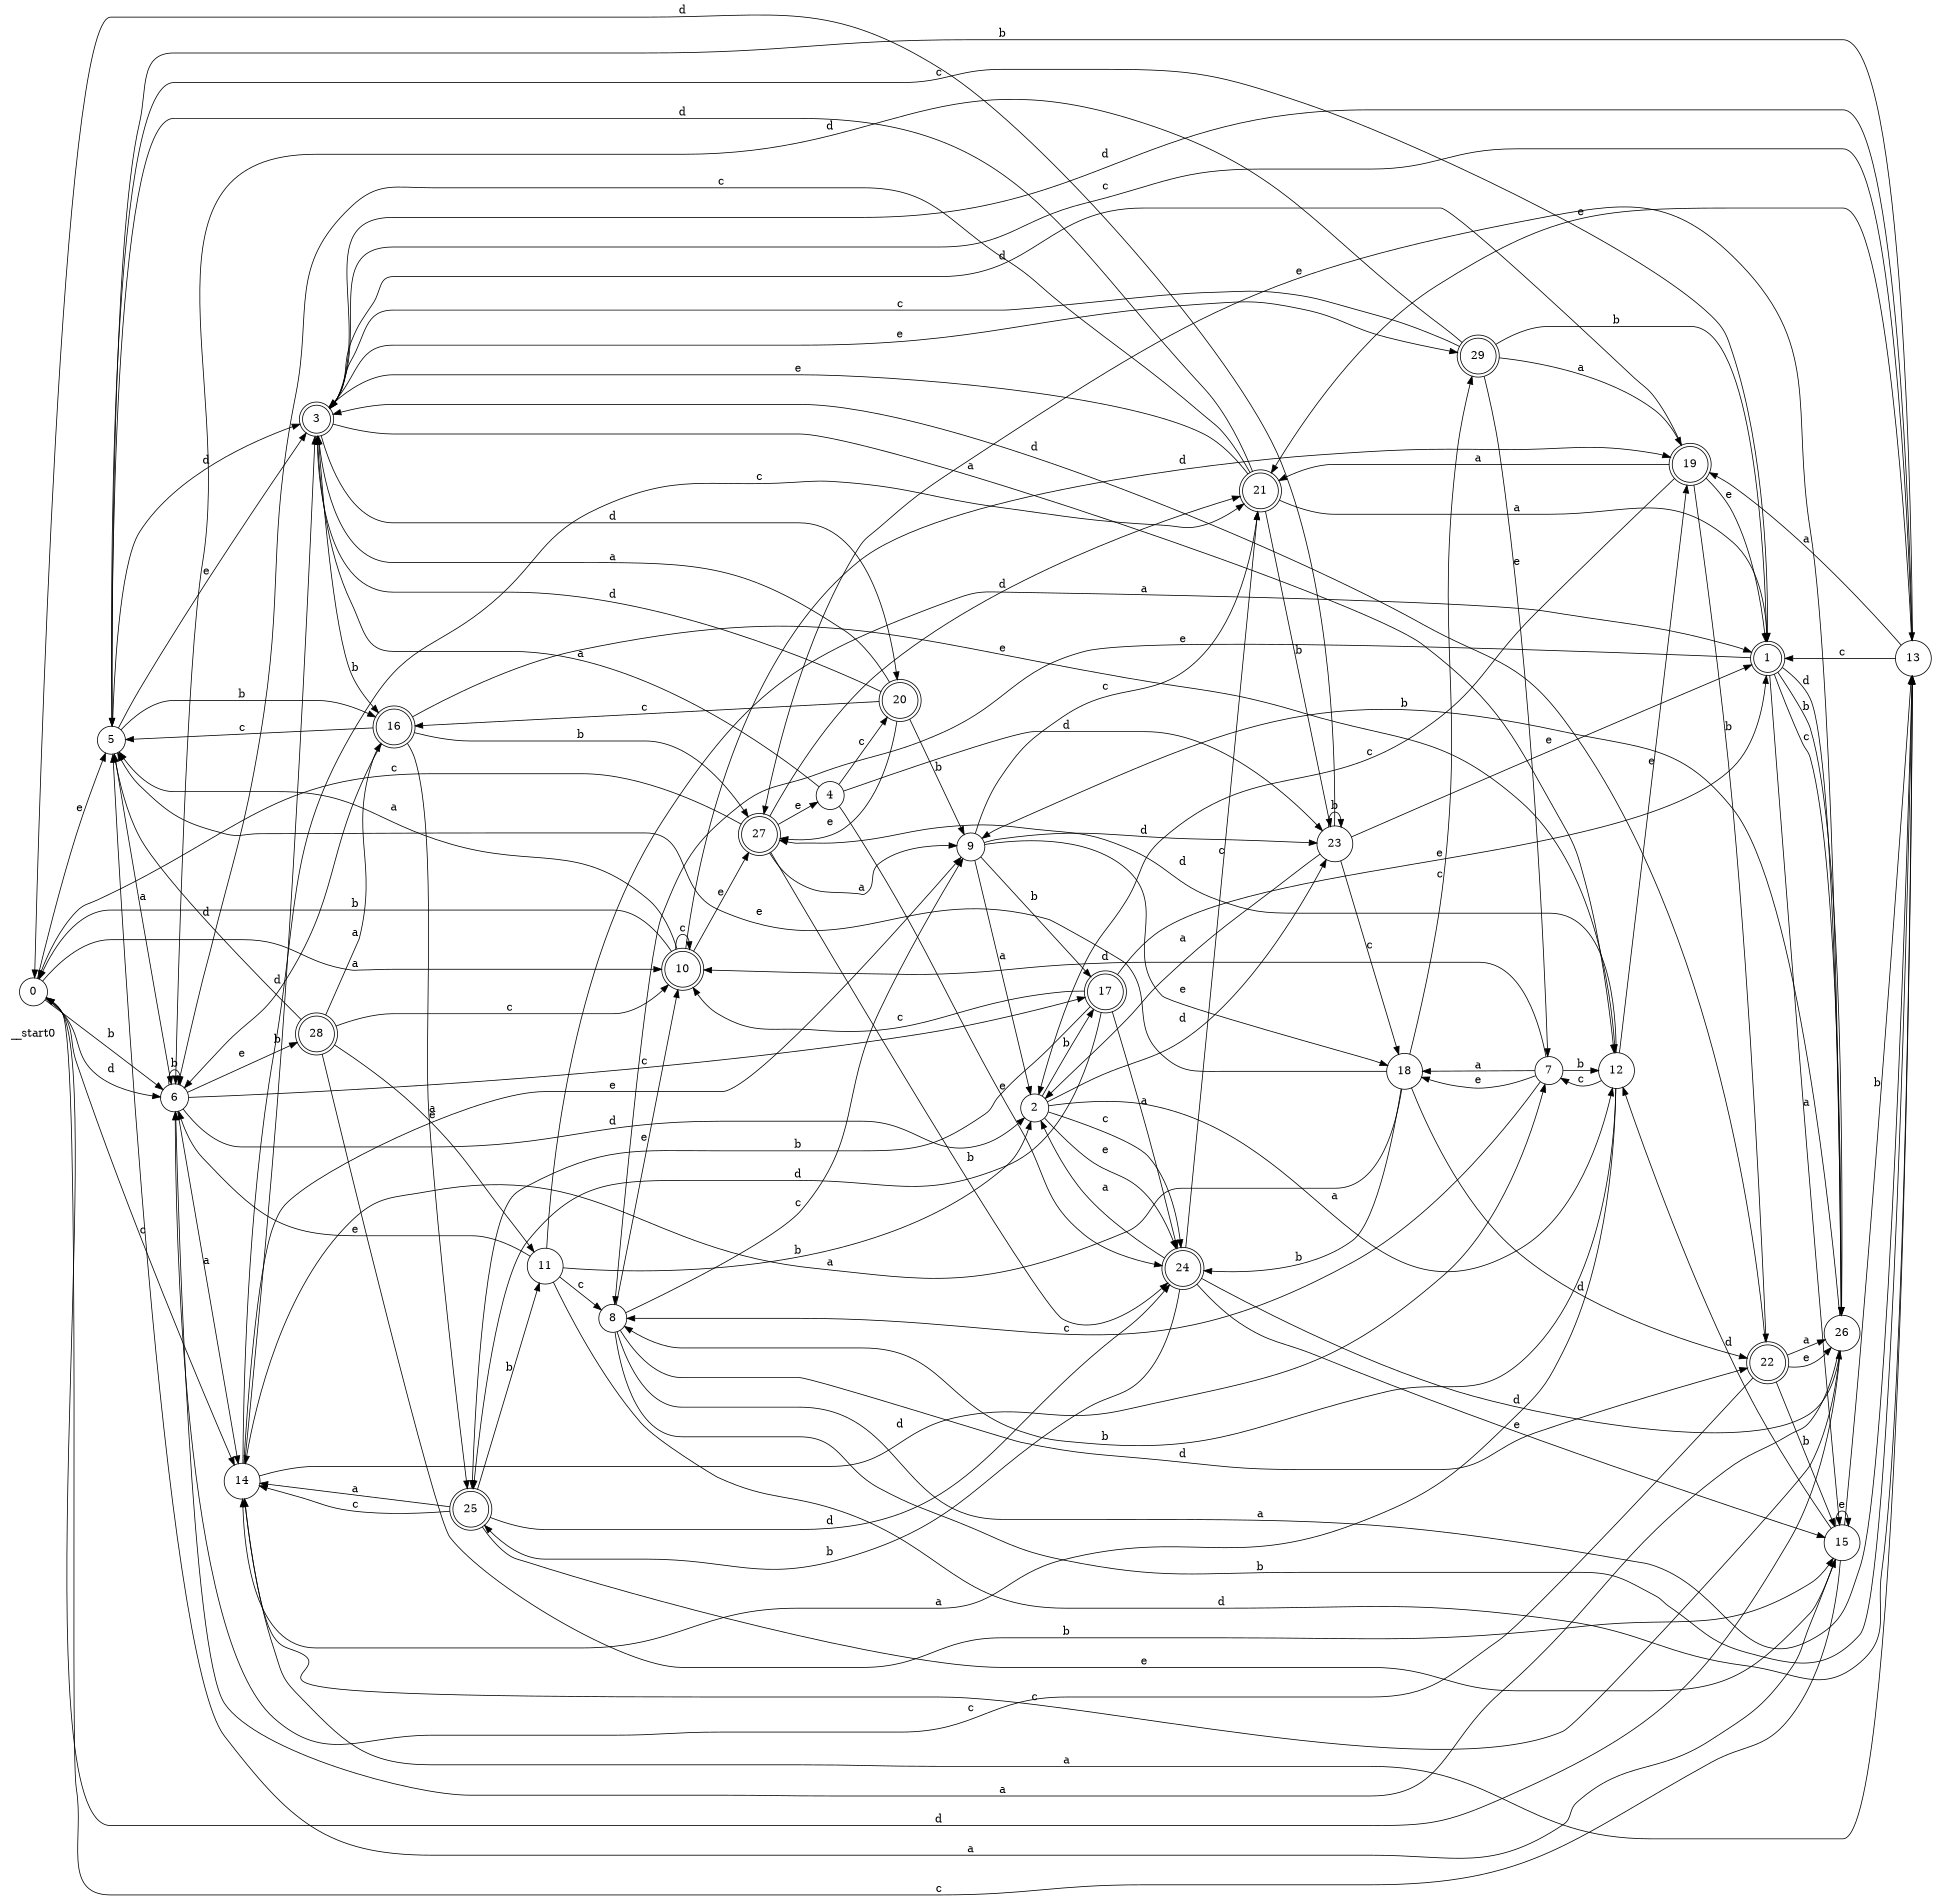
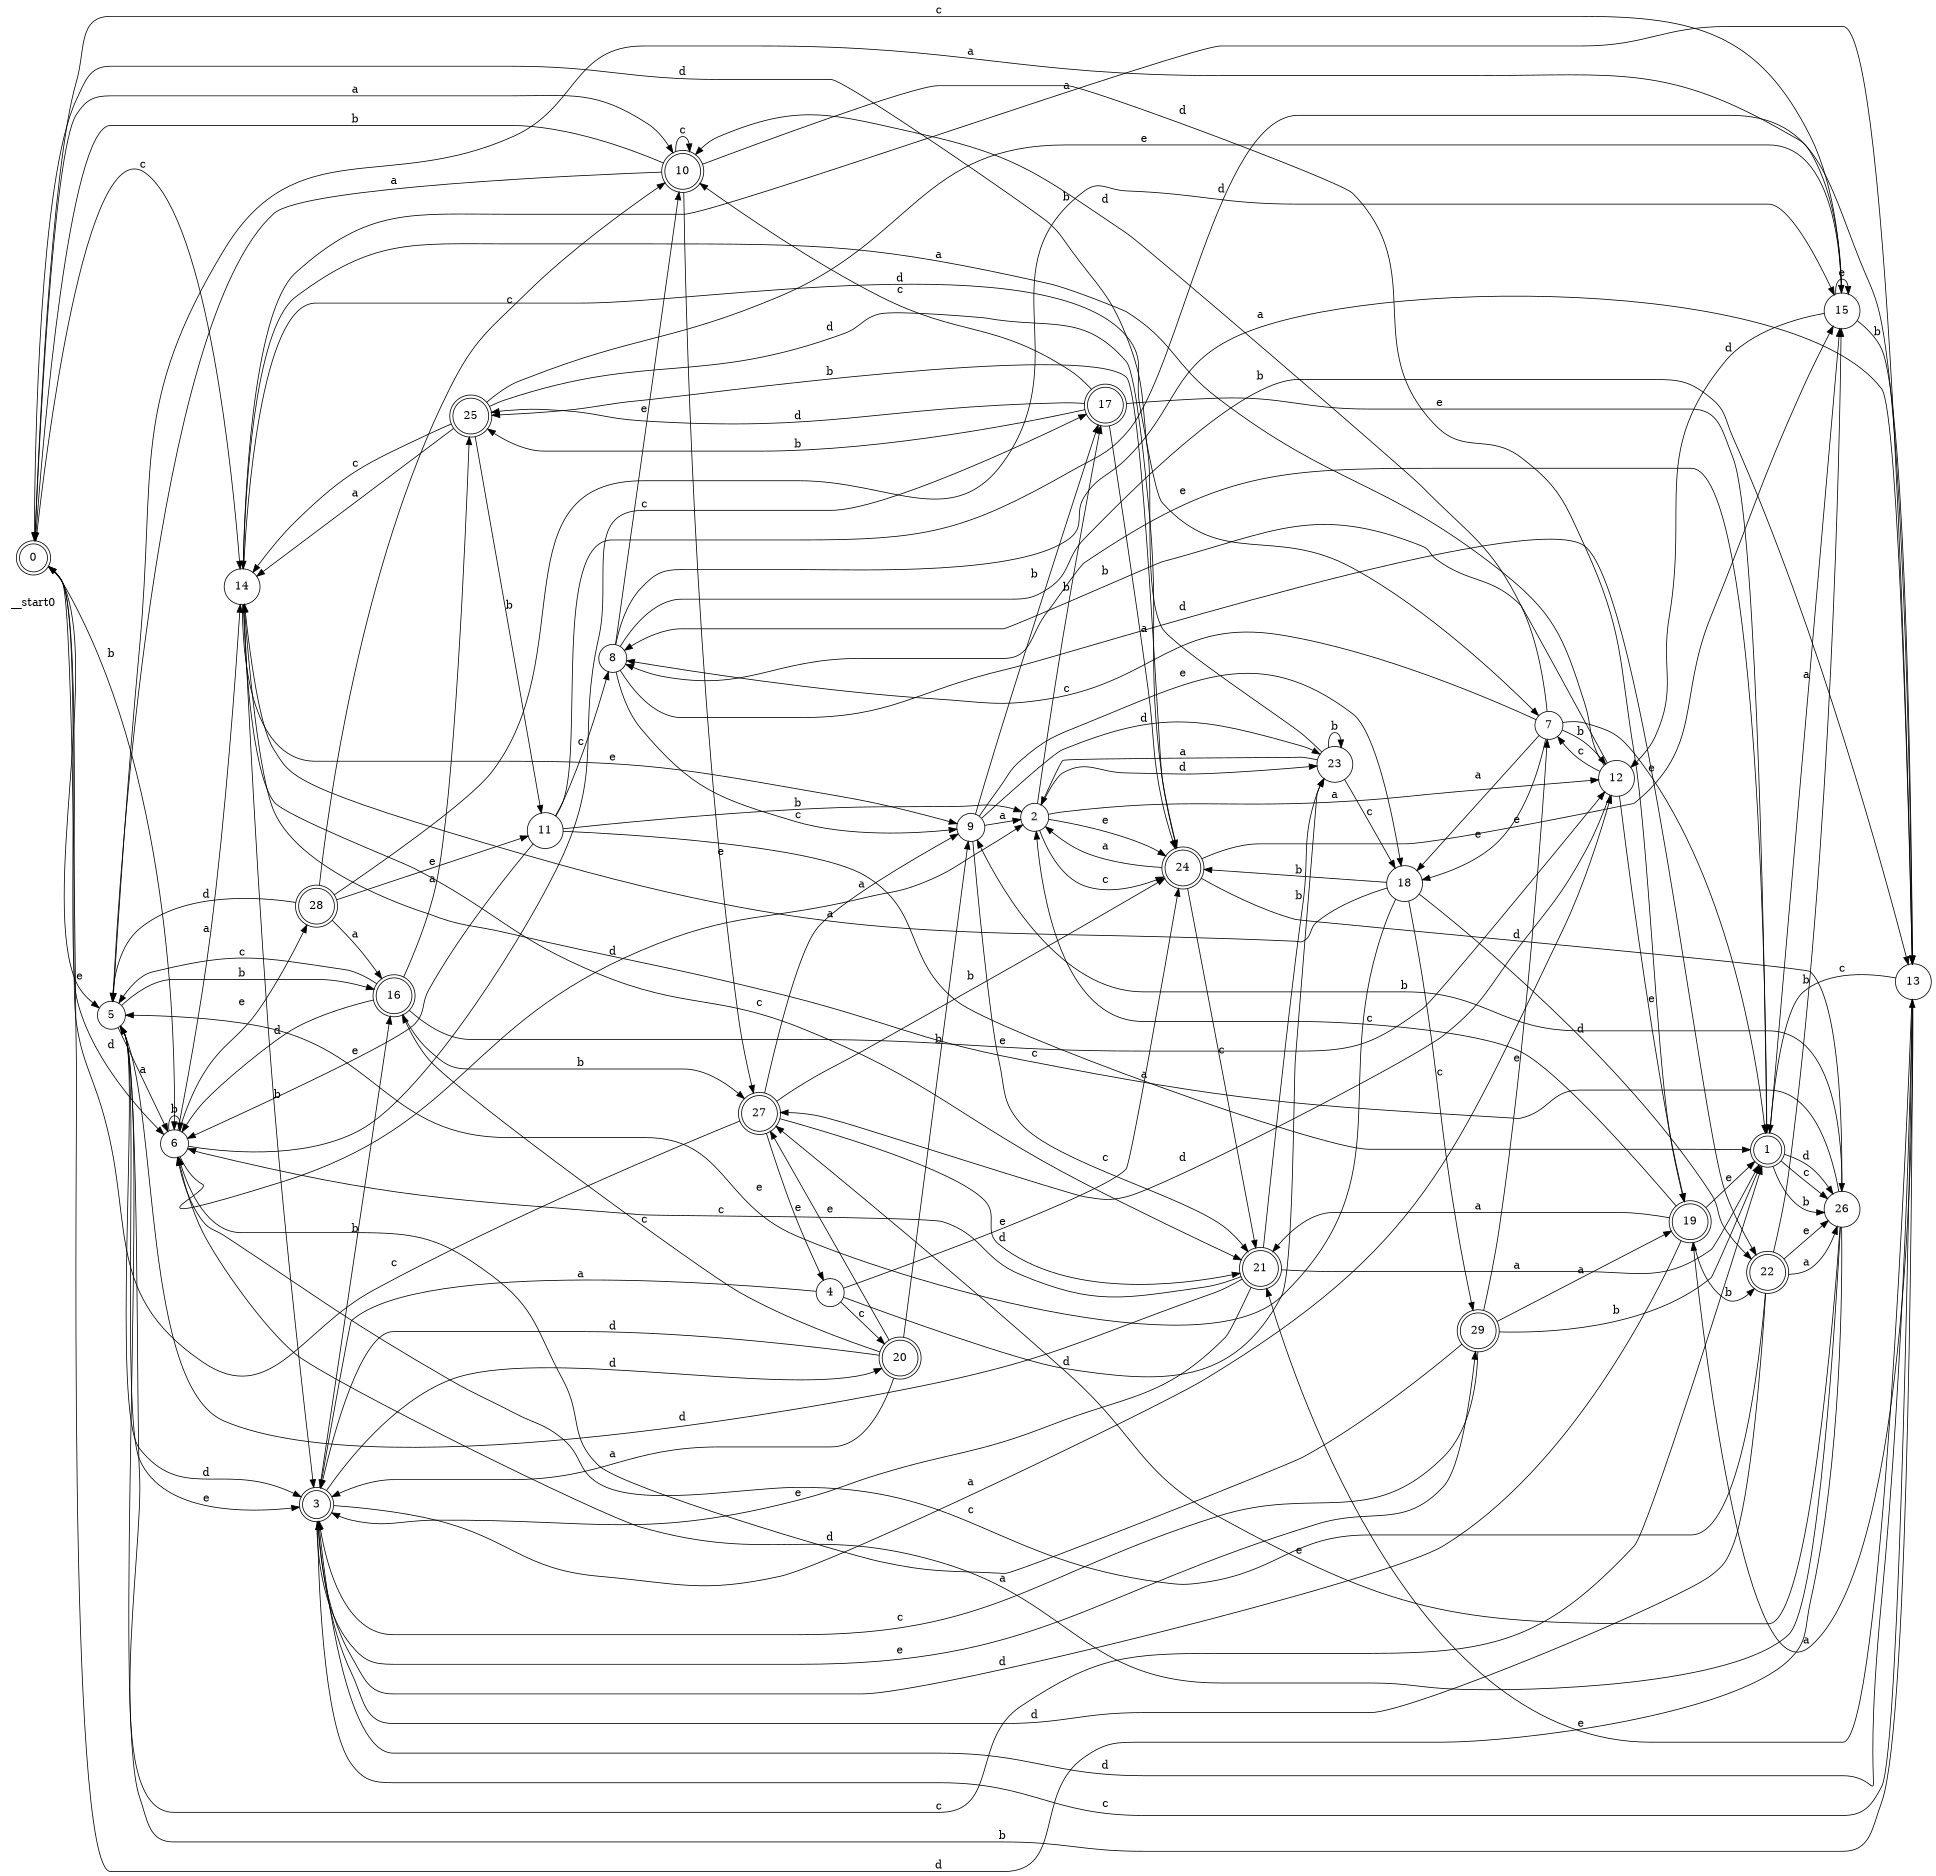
(1548, 752) -> (1709, 892)
(34, 992) -> (34, 558)
